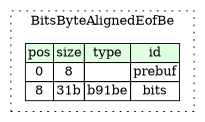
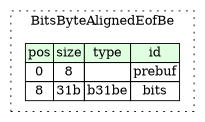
(107, 91) -> (107, 91)
